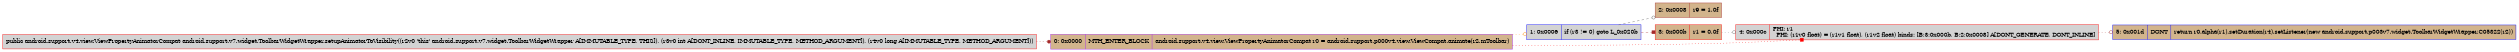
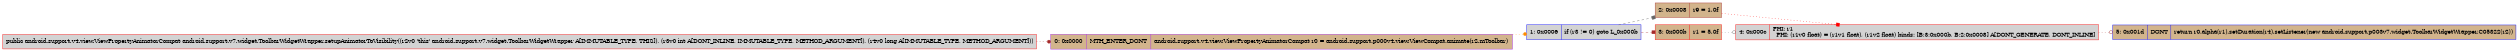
(1635, 21) -> (1635, 21)
(1601, 32) -> (1601, 32)
(1706, 32) -> (1706, 32)
(1518, 34) -> (1518, 34)
(1119, 41) -> (1118, 41)
(1656, 45) -> (1779, 19)
